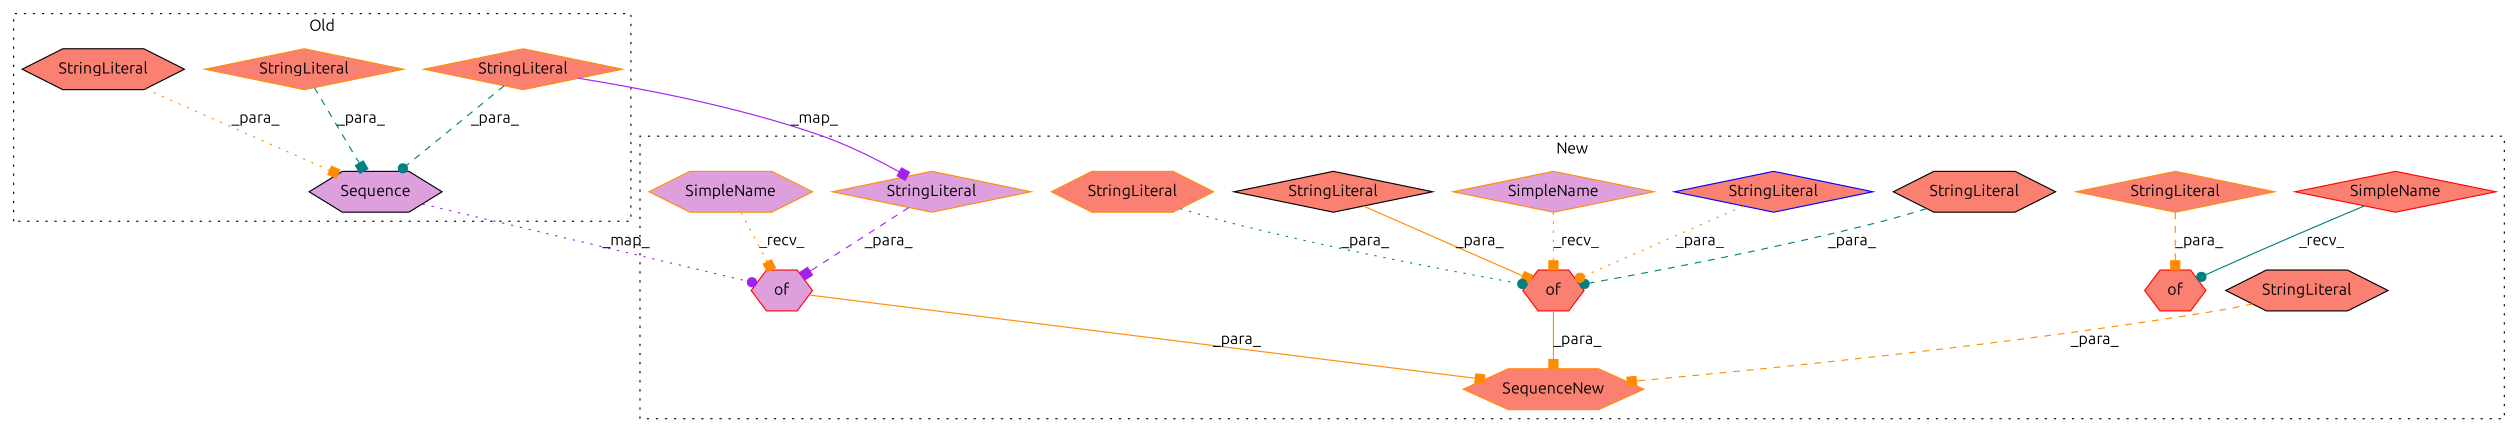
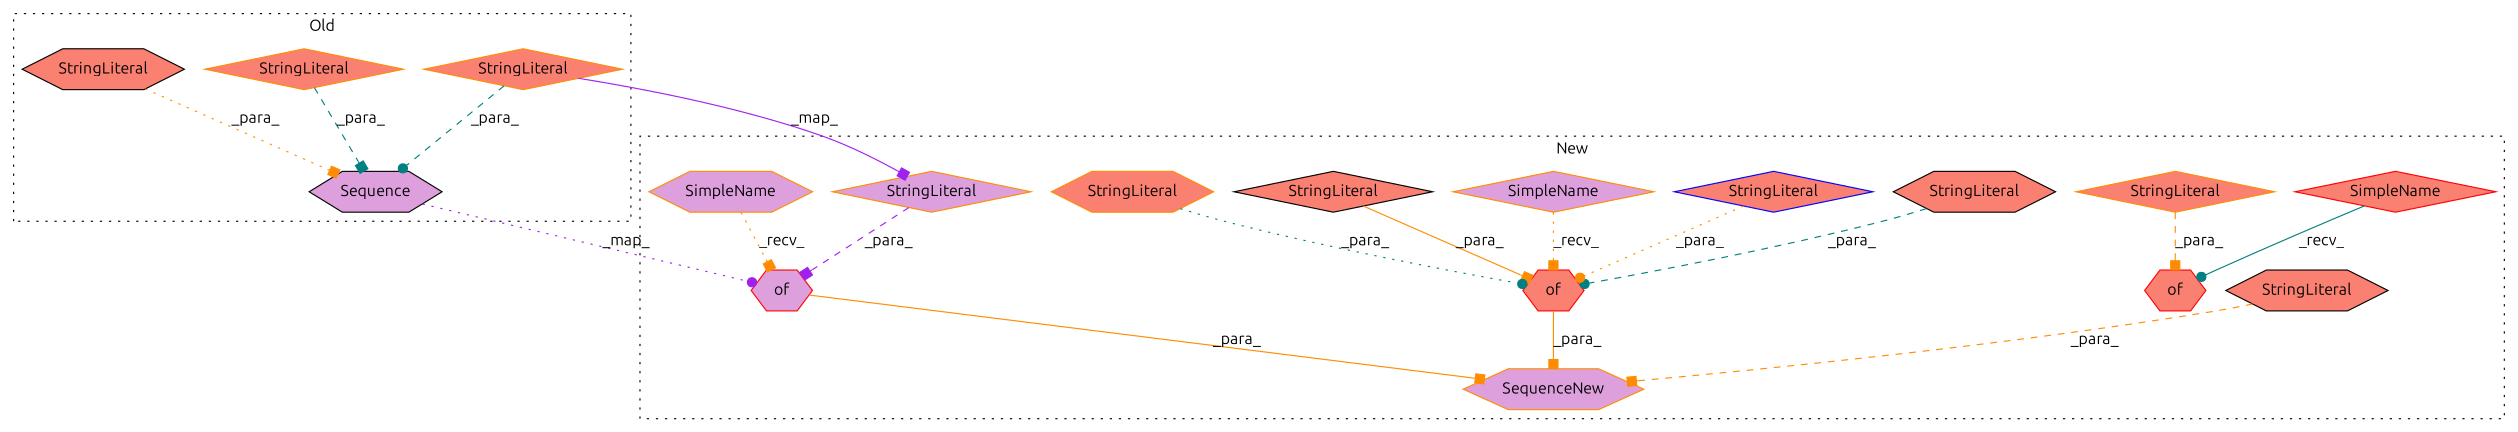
(1553, 389) -> (1553, 389)
